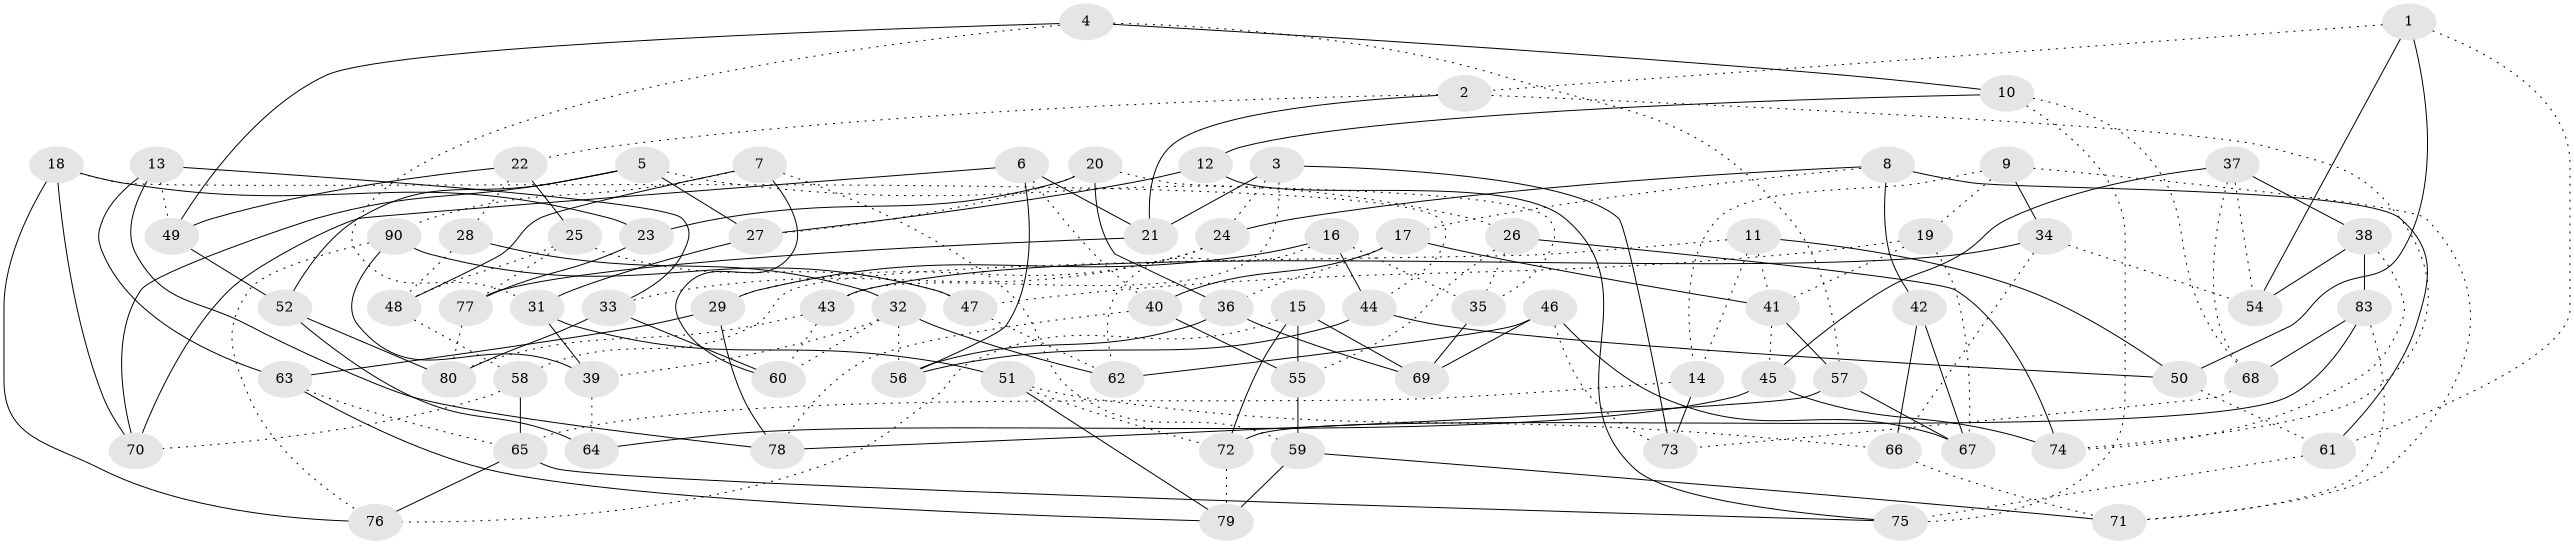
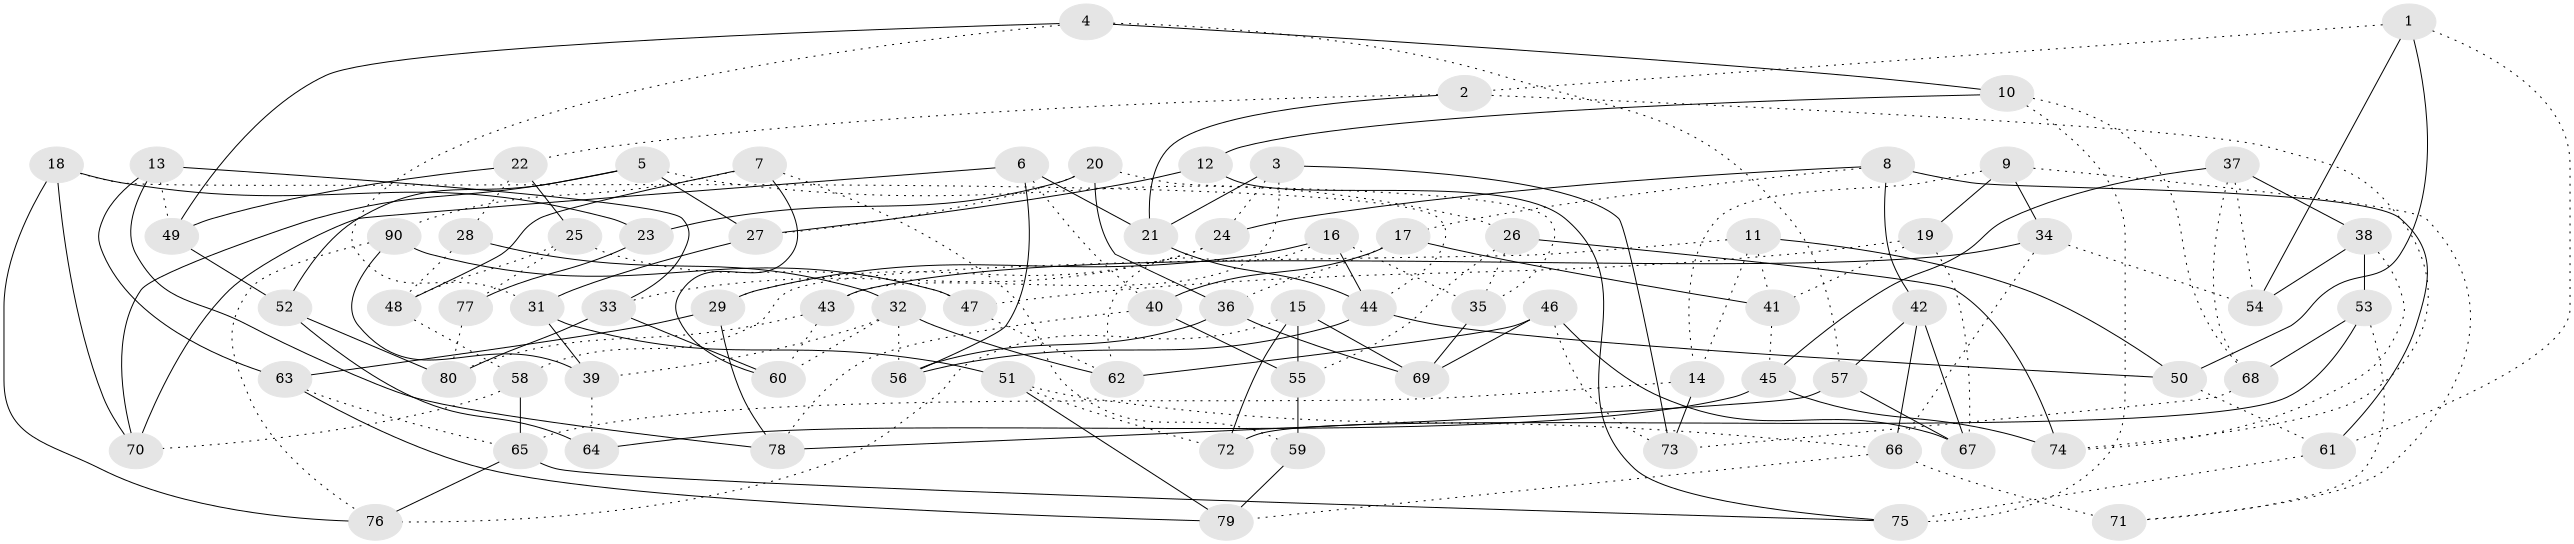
(1966, 201) -> (1966, 201)
(804, 254) -> (1247, 270)
(2364, 308) -> (2364, 308)
(1803, 341) -> (1880, 344)
(1709, 485) -> none
(1226, 487) -> (1560, 487)
